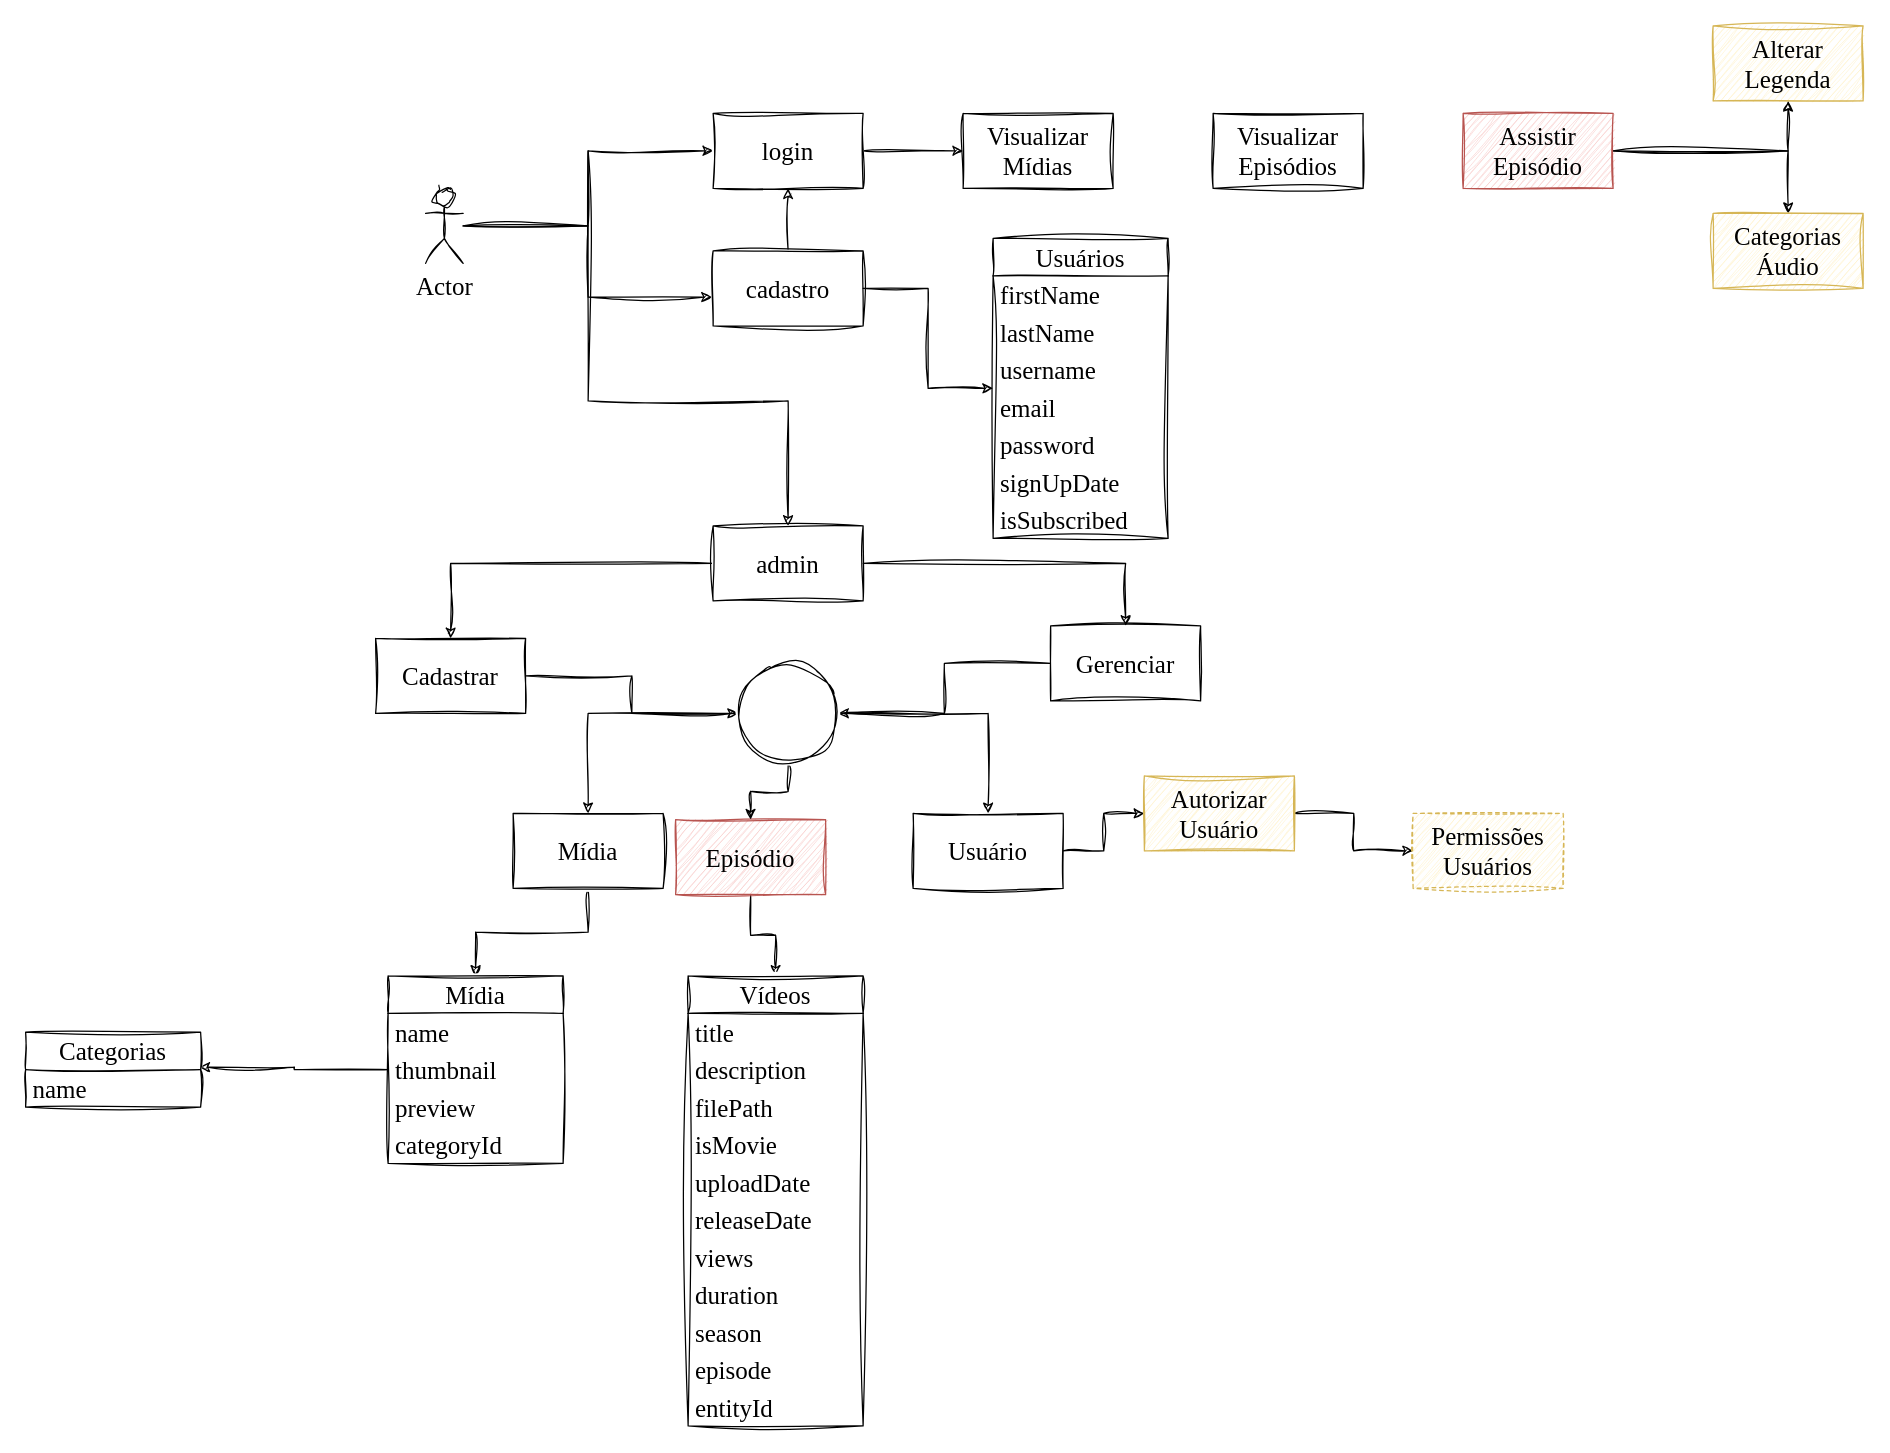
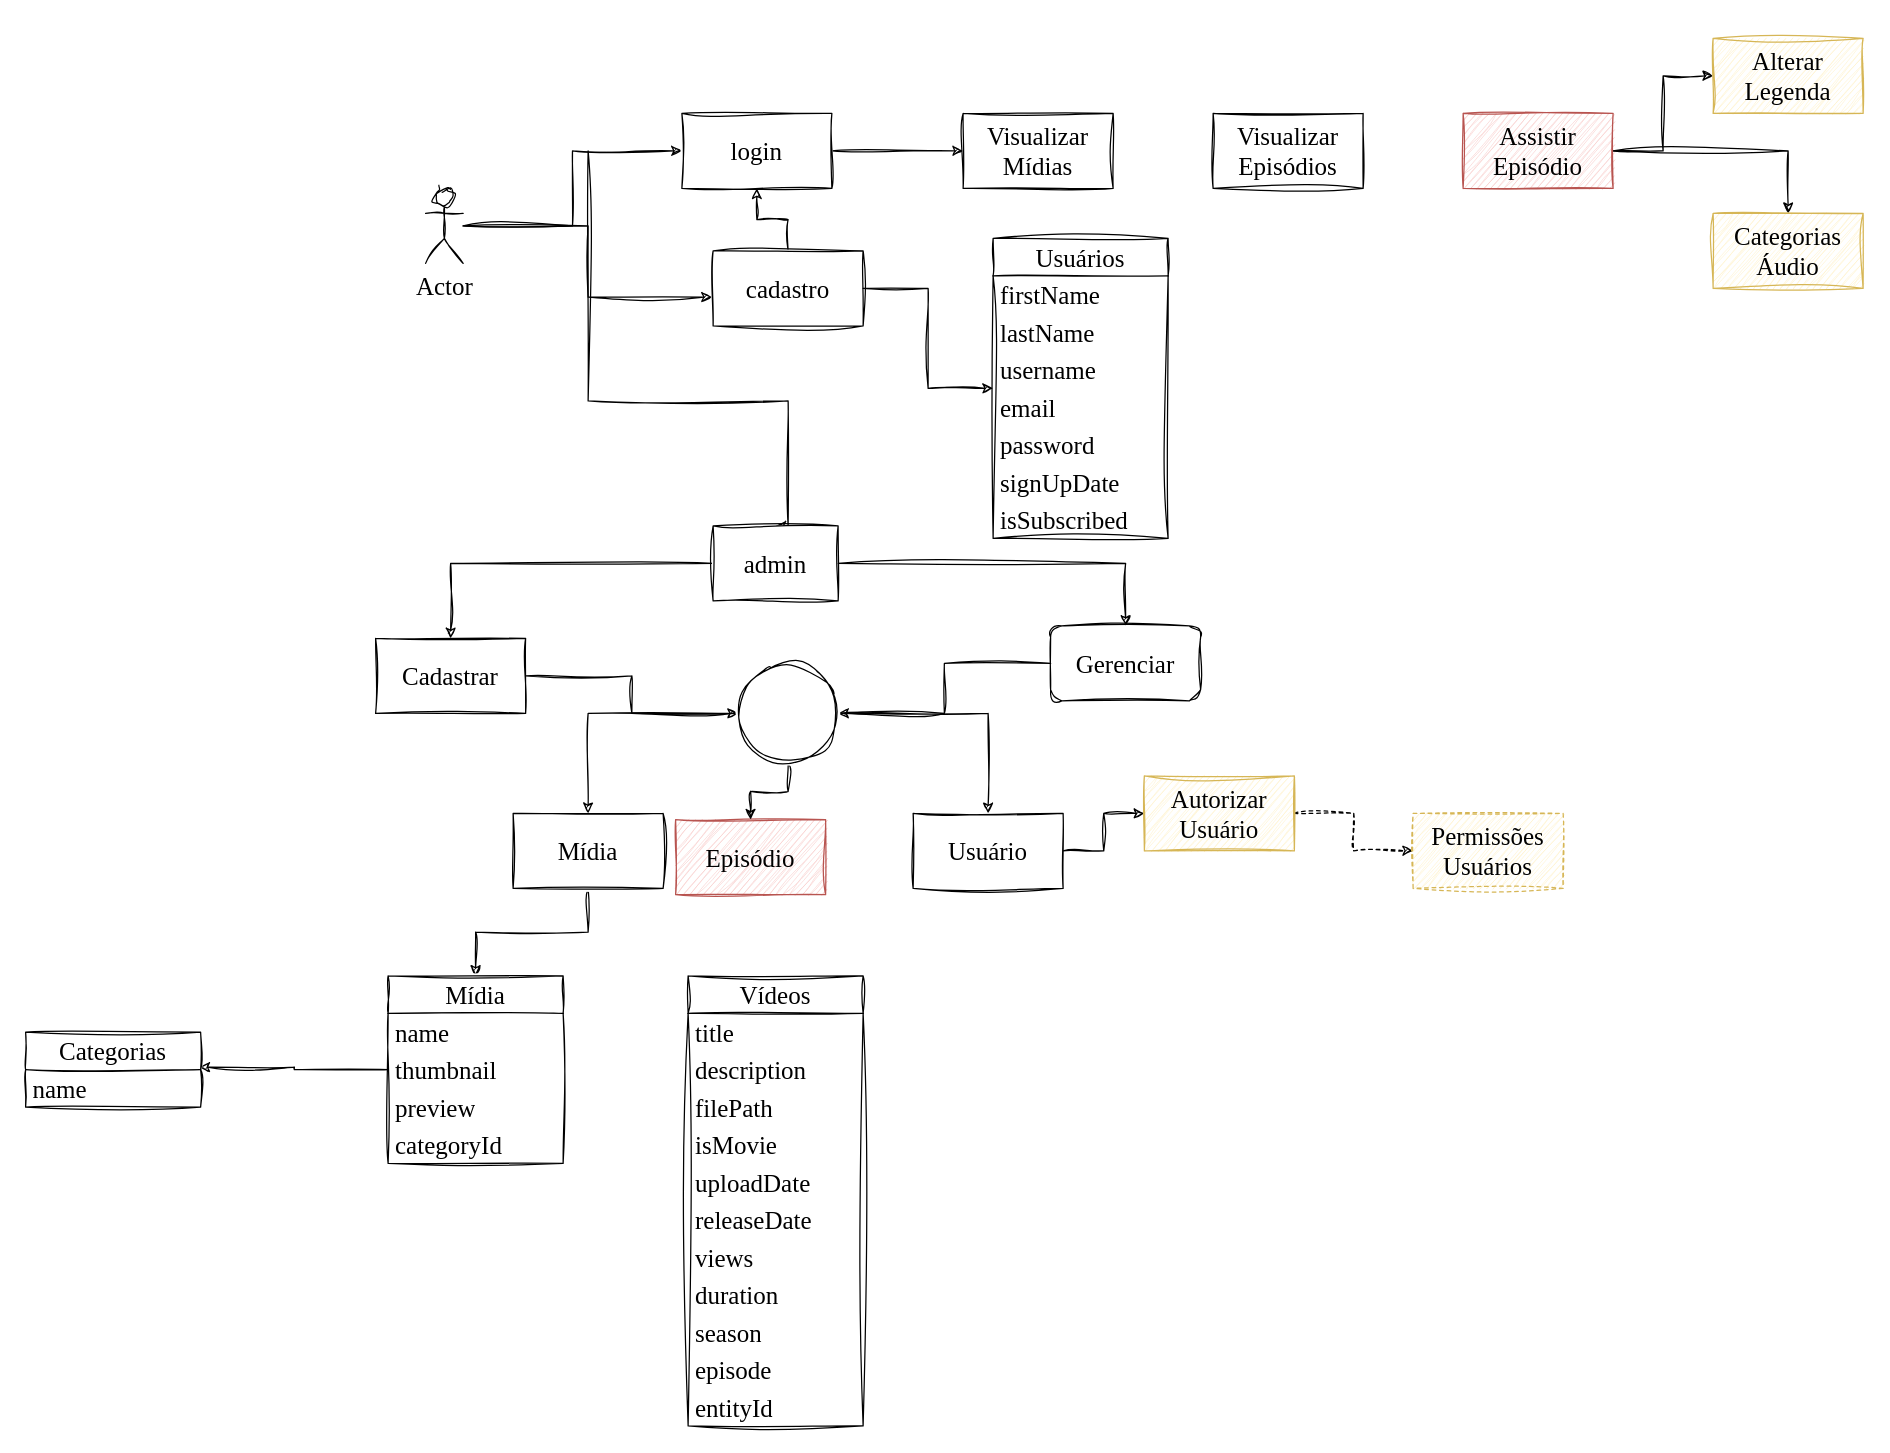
(1788, 63) -> (1788, 76)
(788, 151) -> (757, 151)
(788, 563) -> (776, 563)
(1126, 663) -> (1126, 663)
(1354, 828) -> (1354, 828)
(760, 935) -> none
